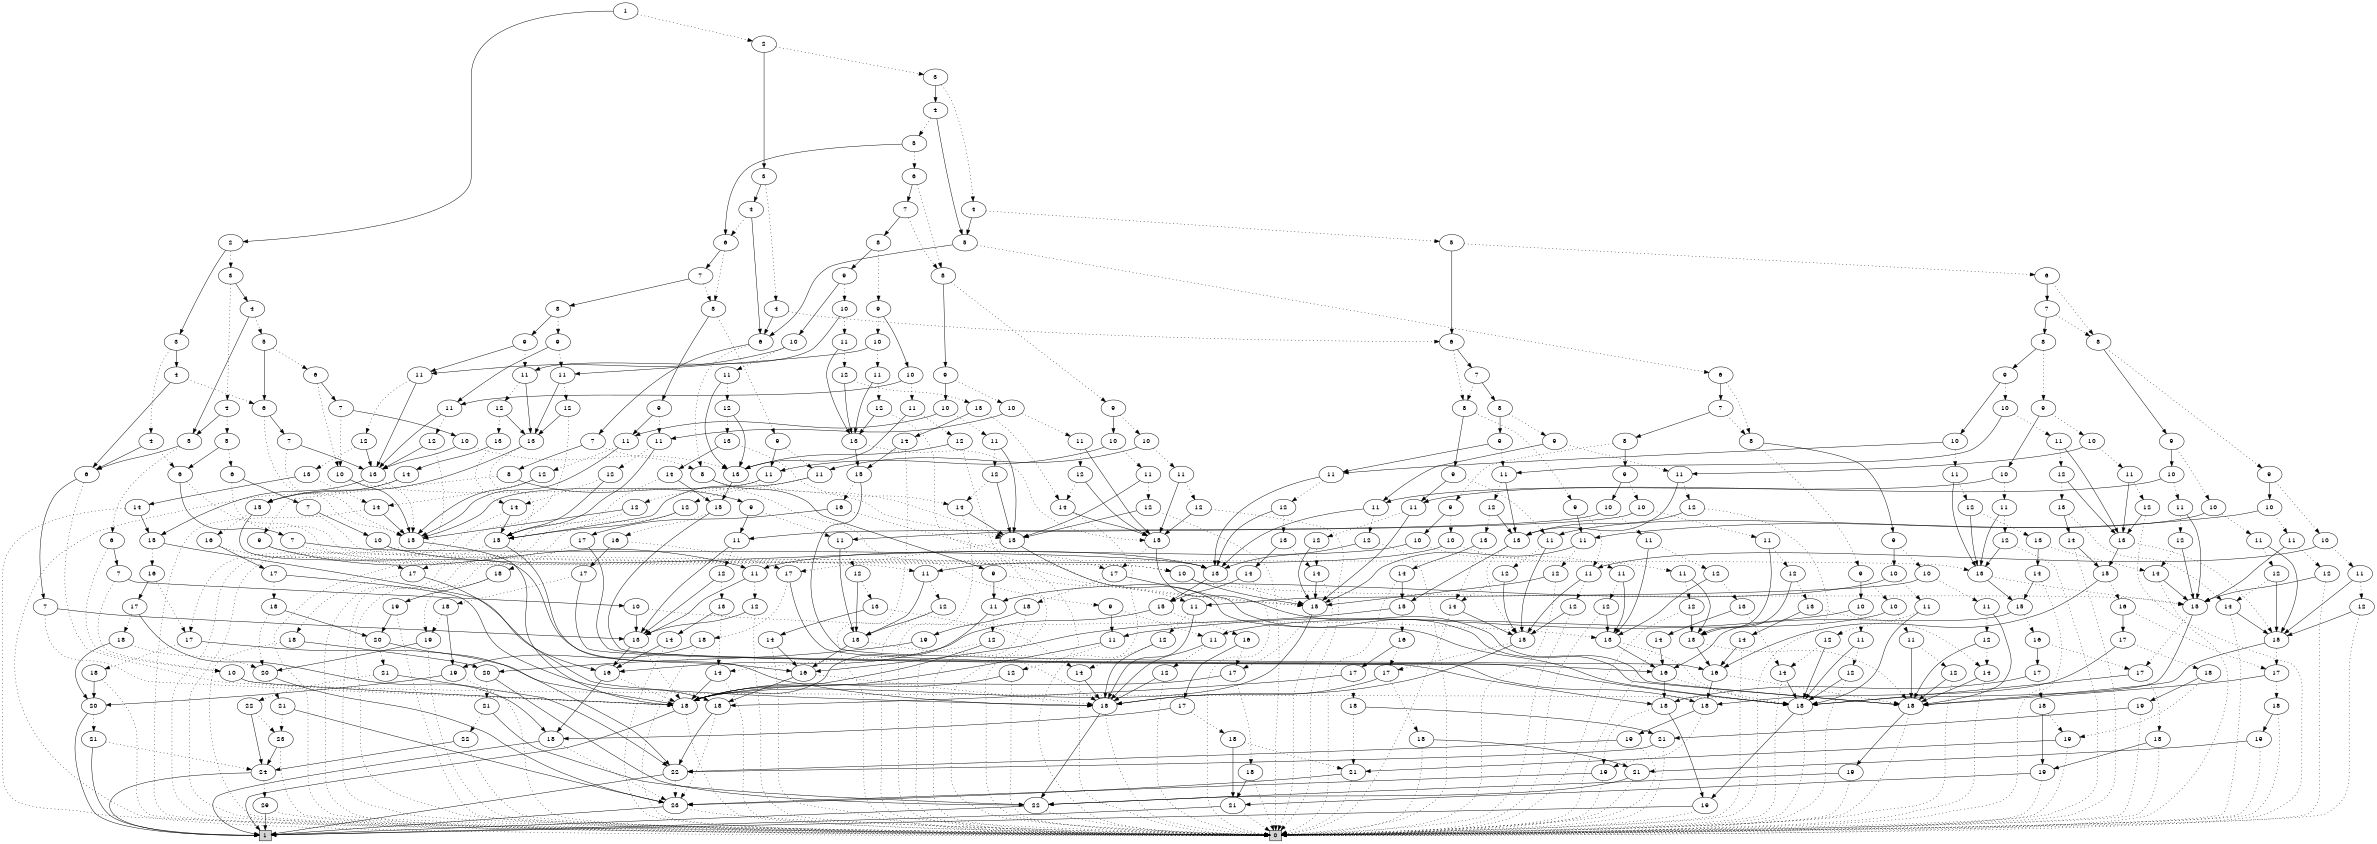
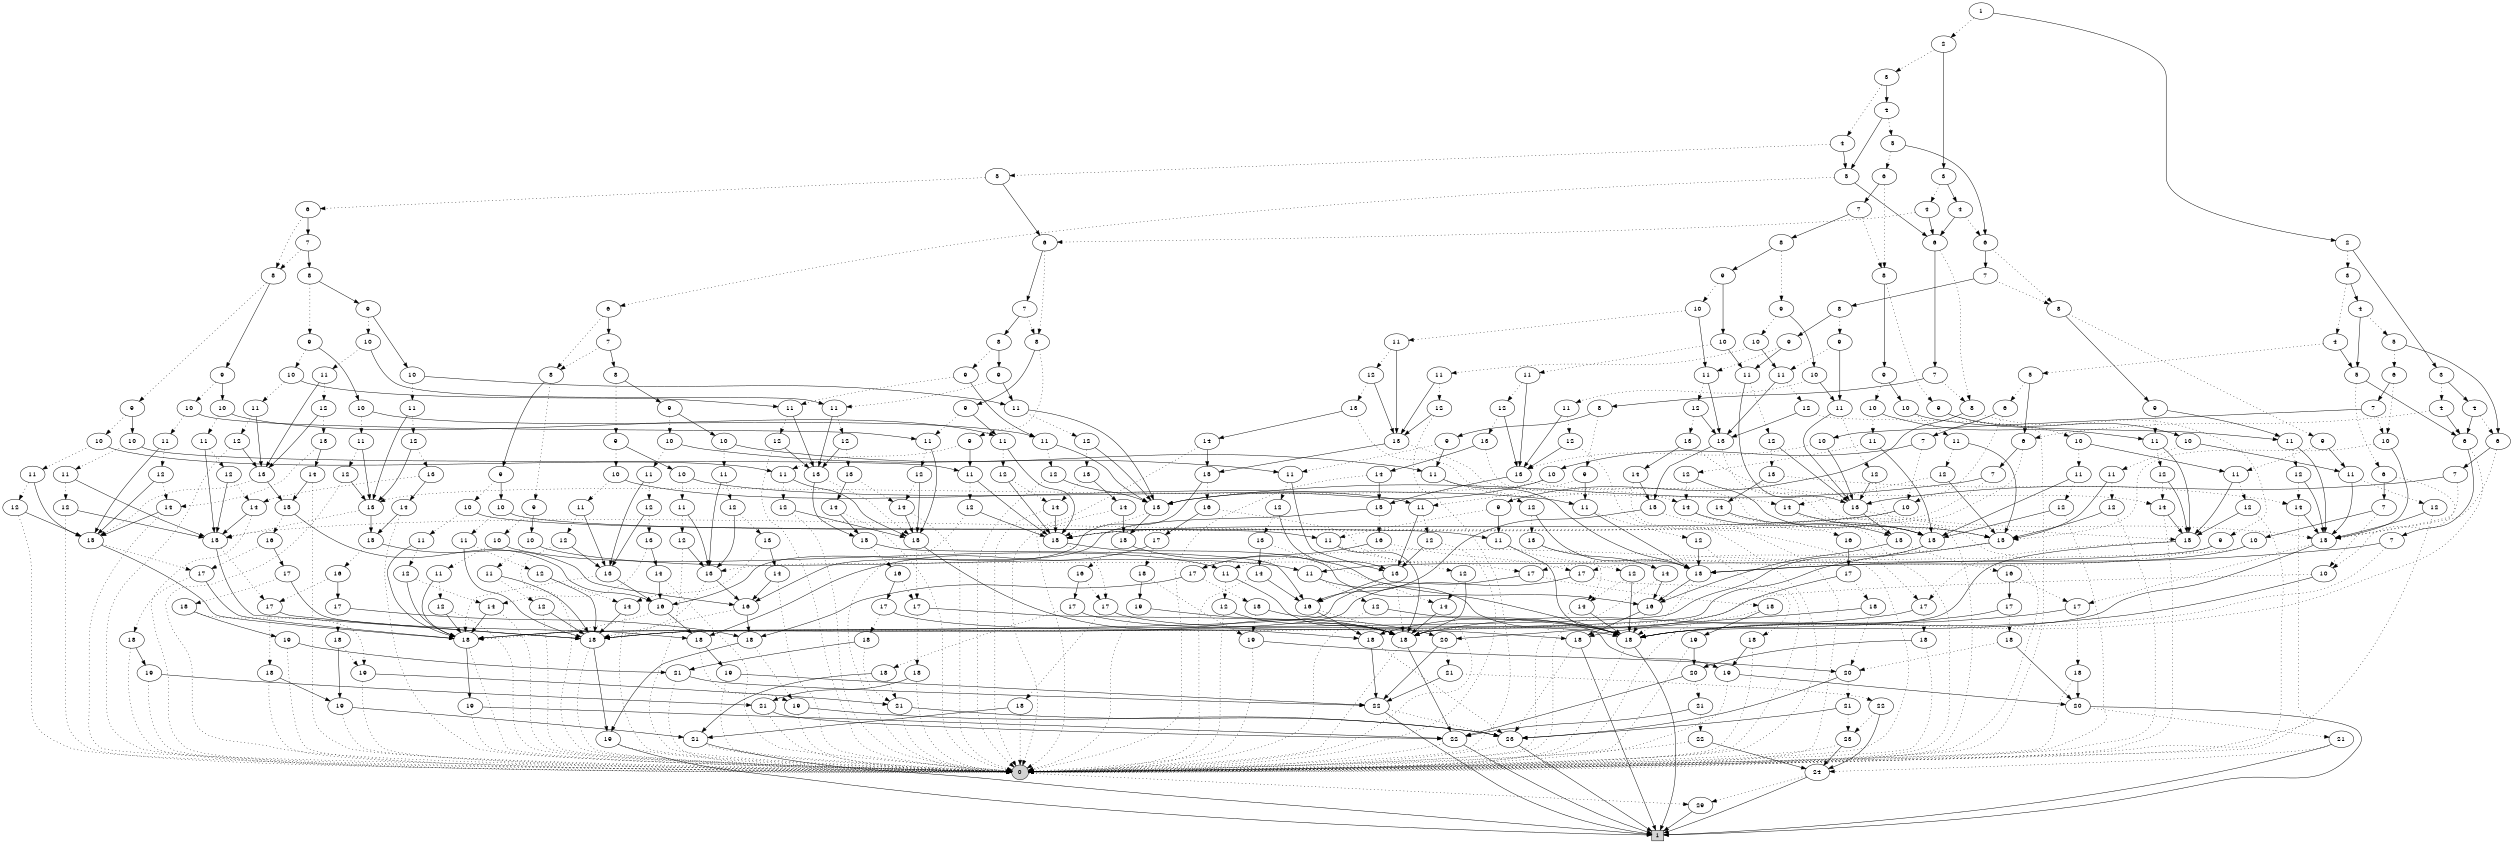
(770, 832) -> (1356, 789)
(1276, 836) -> (1020, 772)
